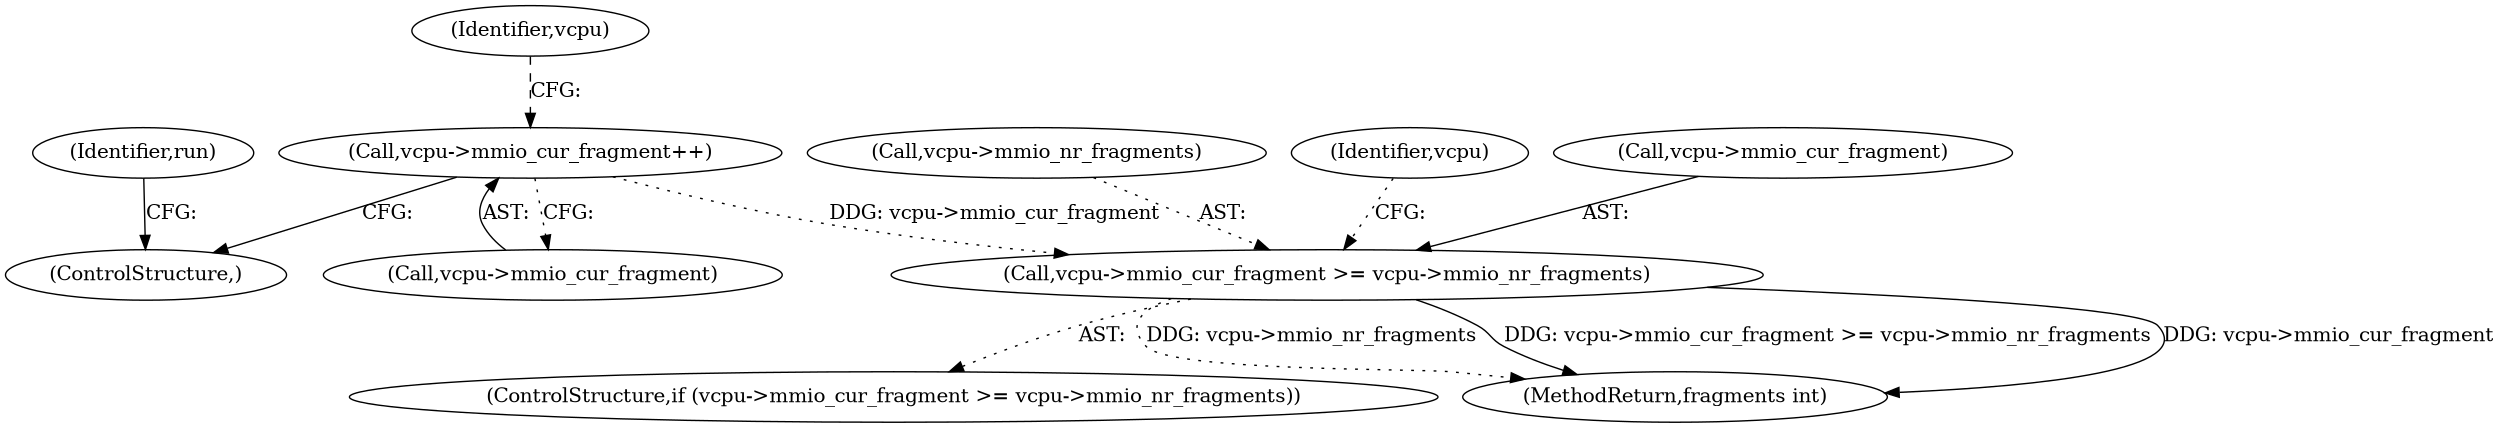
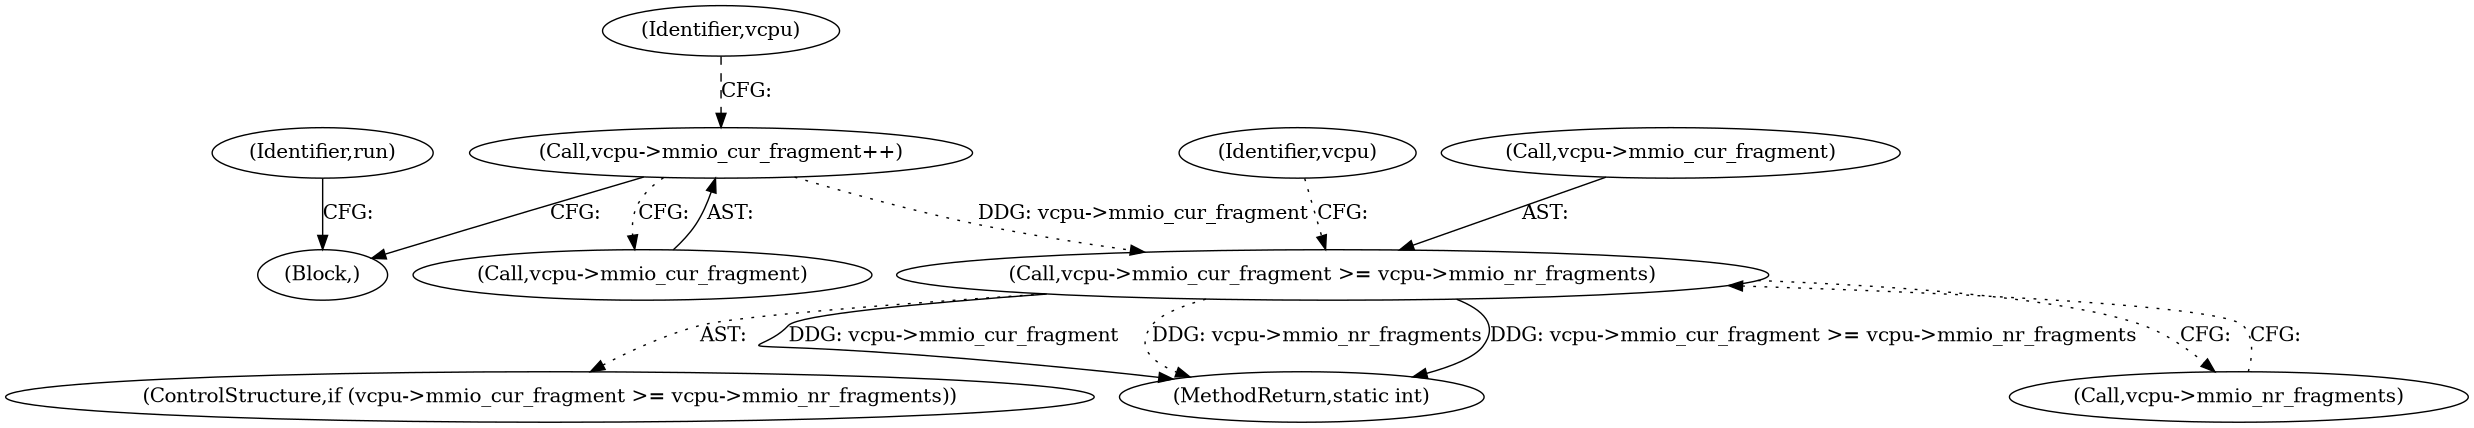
(1226, 214) -> (2279, 336)
(146, 275) -> (323, 275)
none -> (2090, 311)
(1675, 397) -> (1302, 397)
